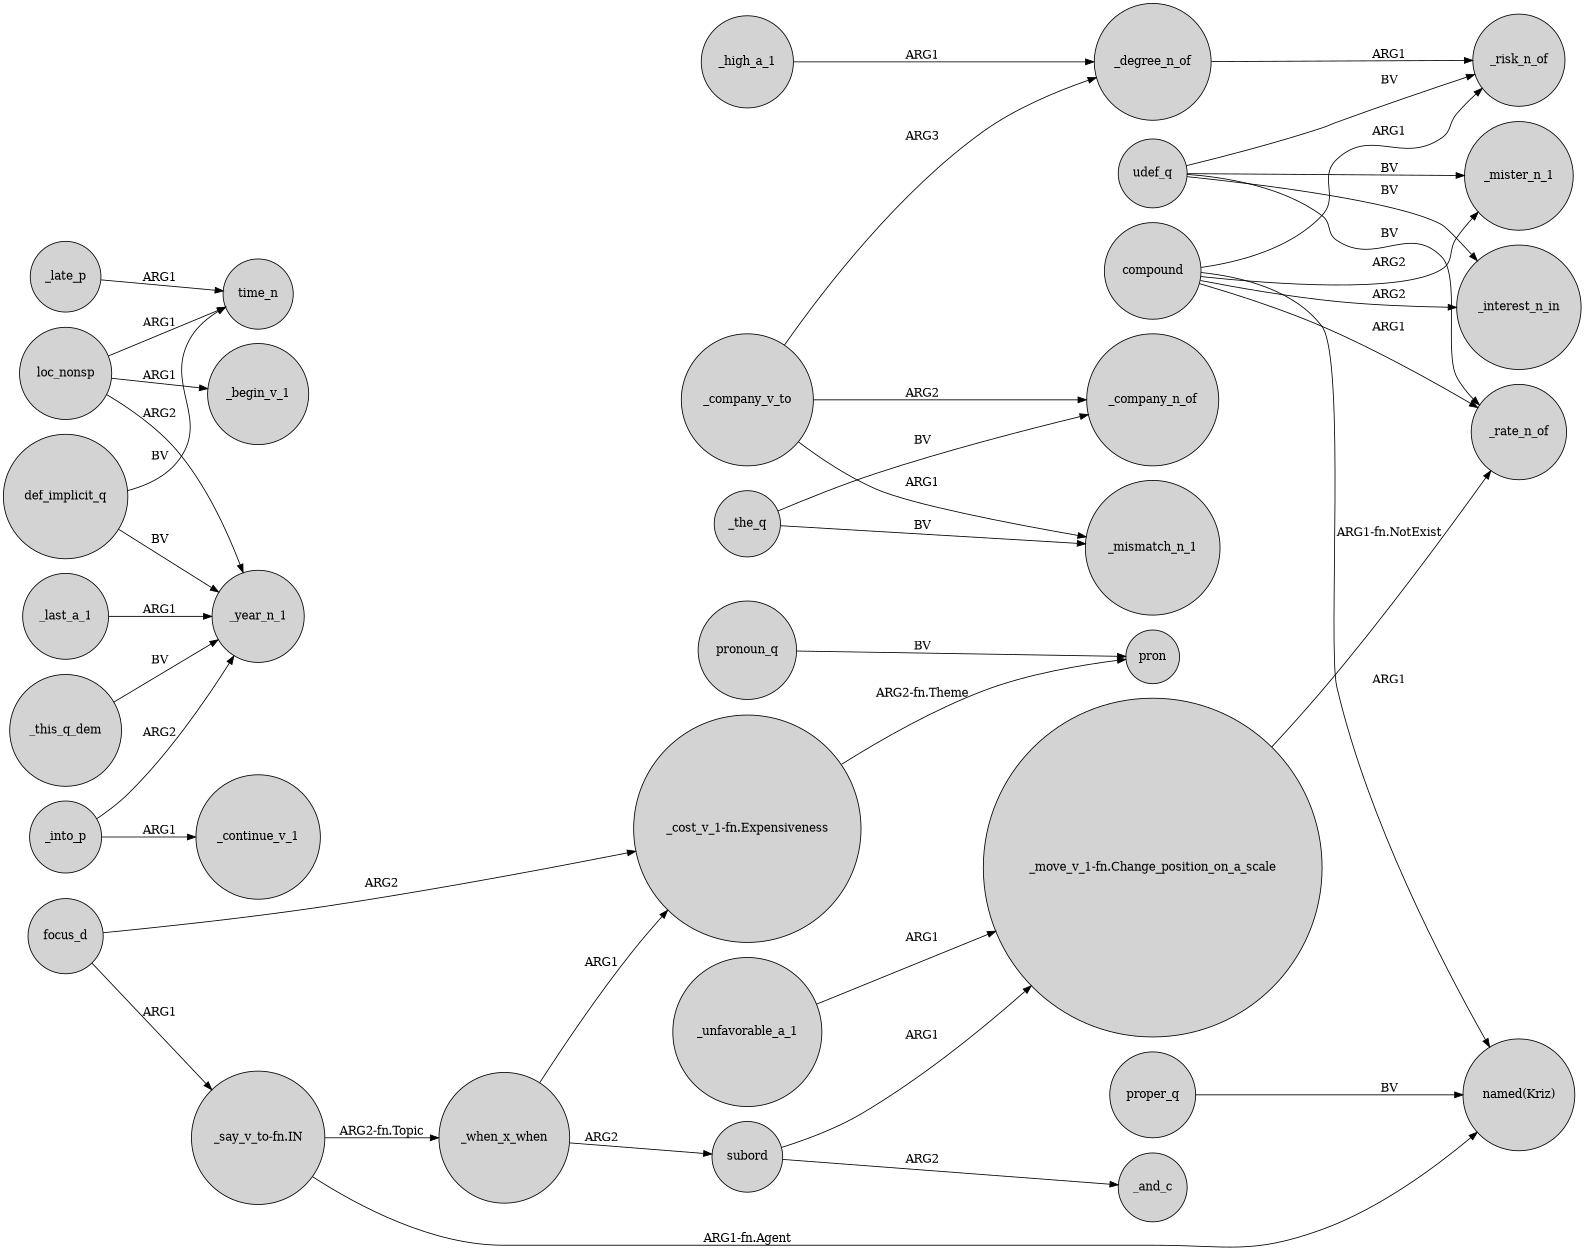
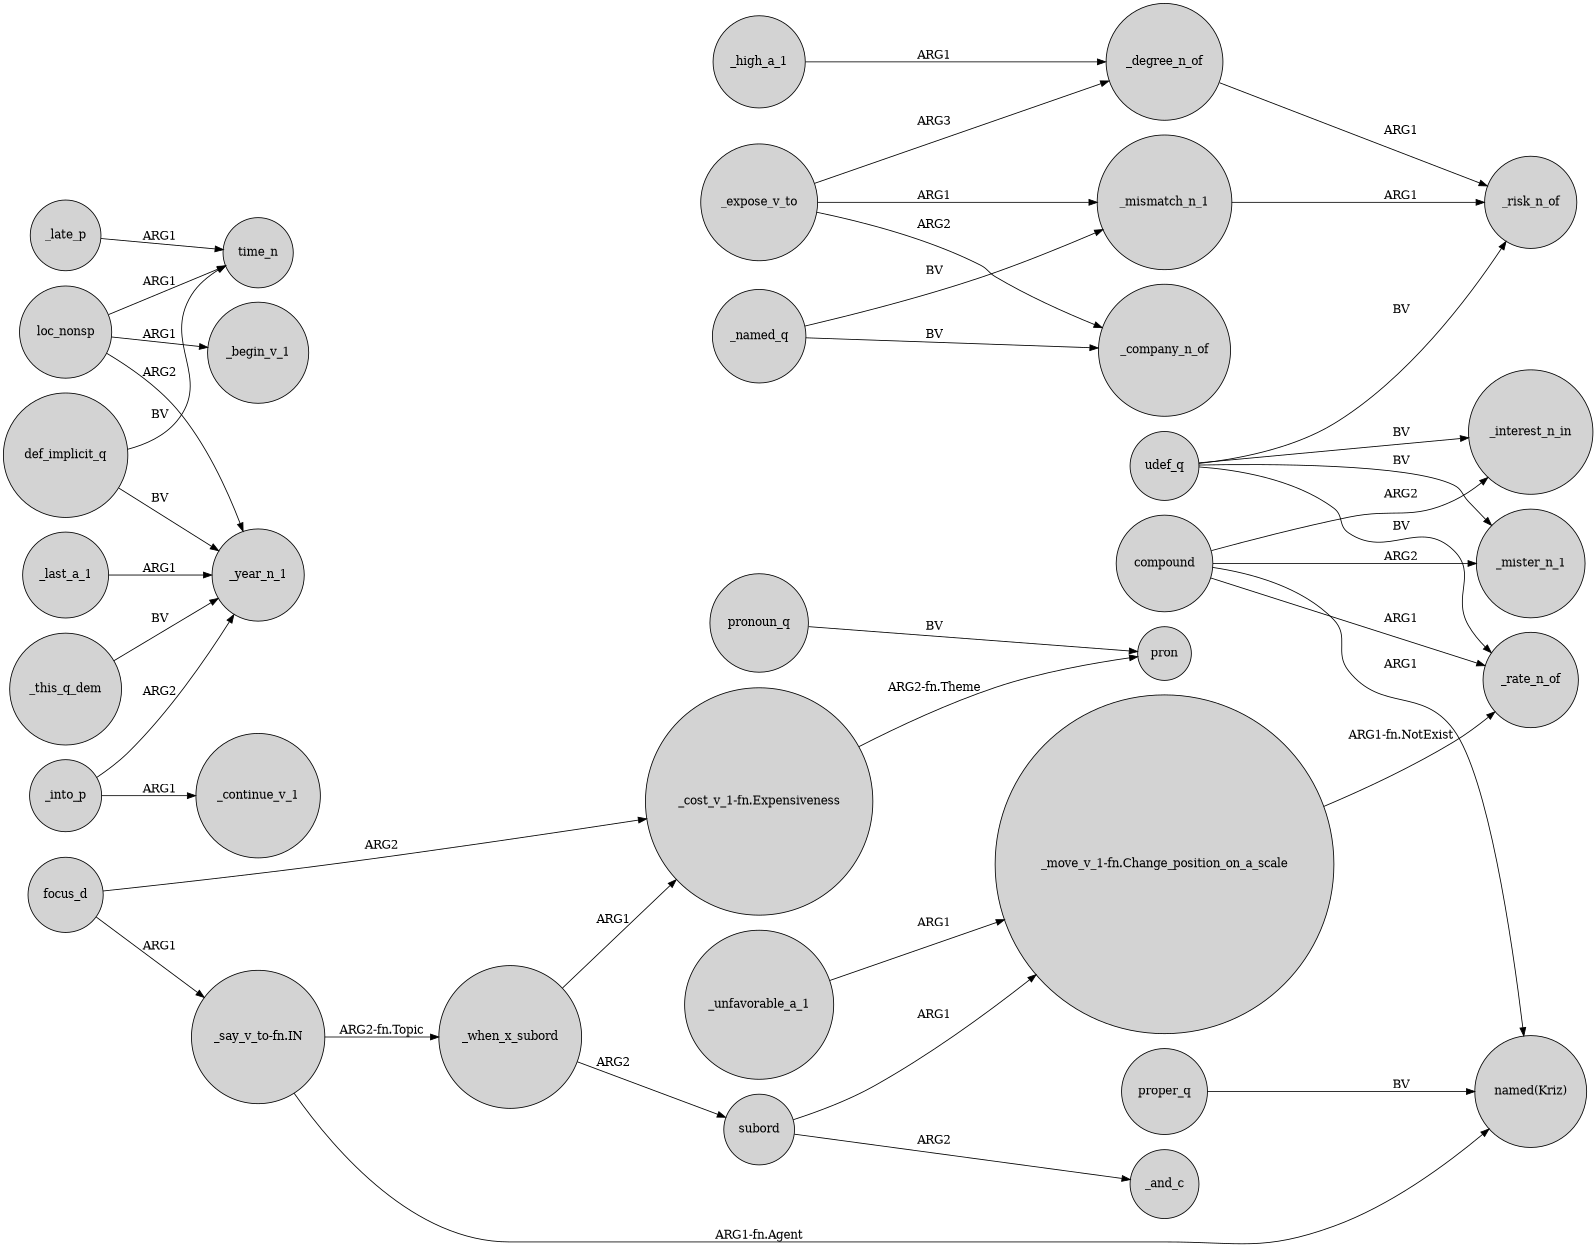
(1329, 180) -> (1354, 202)
(747, 400) -> (759, 202)
(747, 524) -> (759, 336)
(504, 1138) -> (510, 1037)
